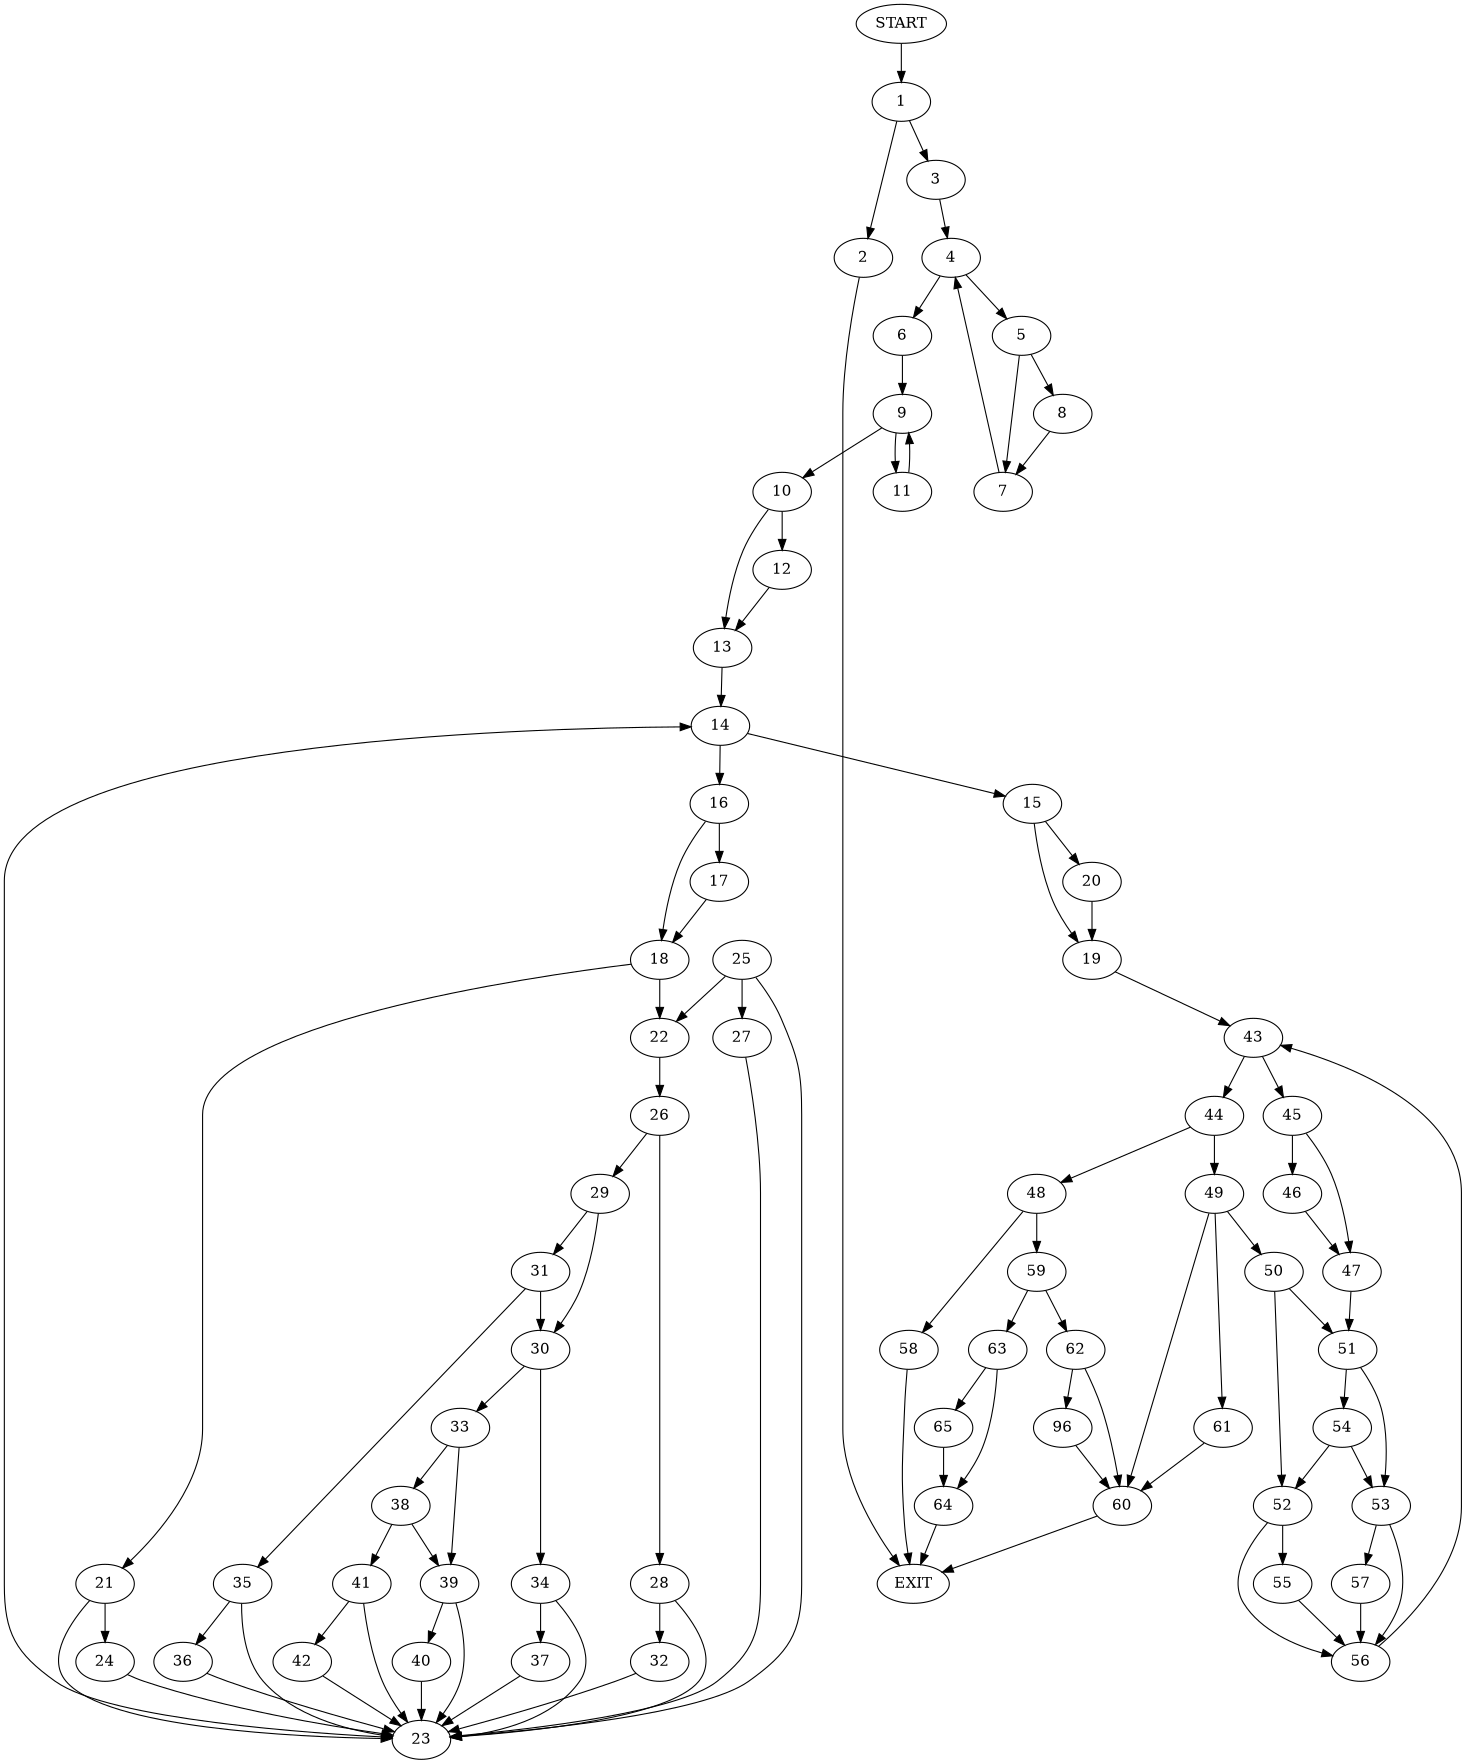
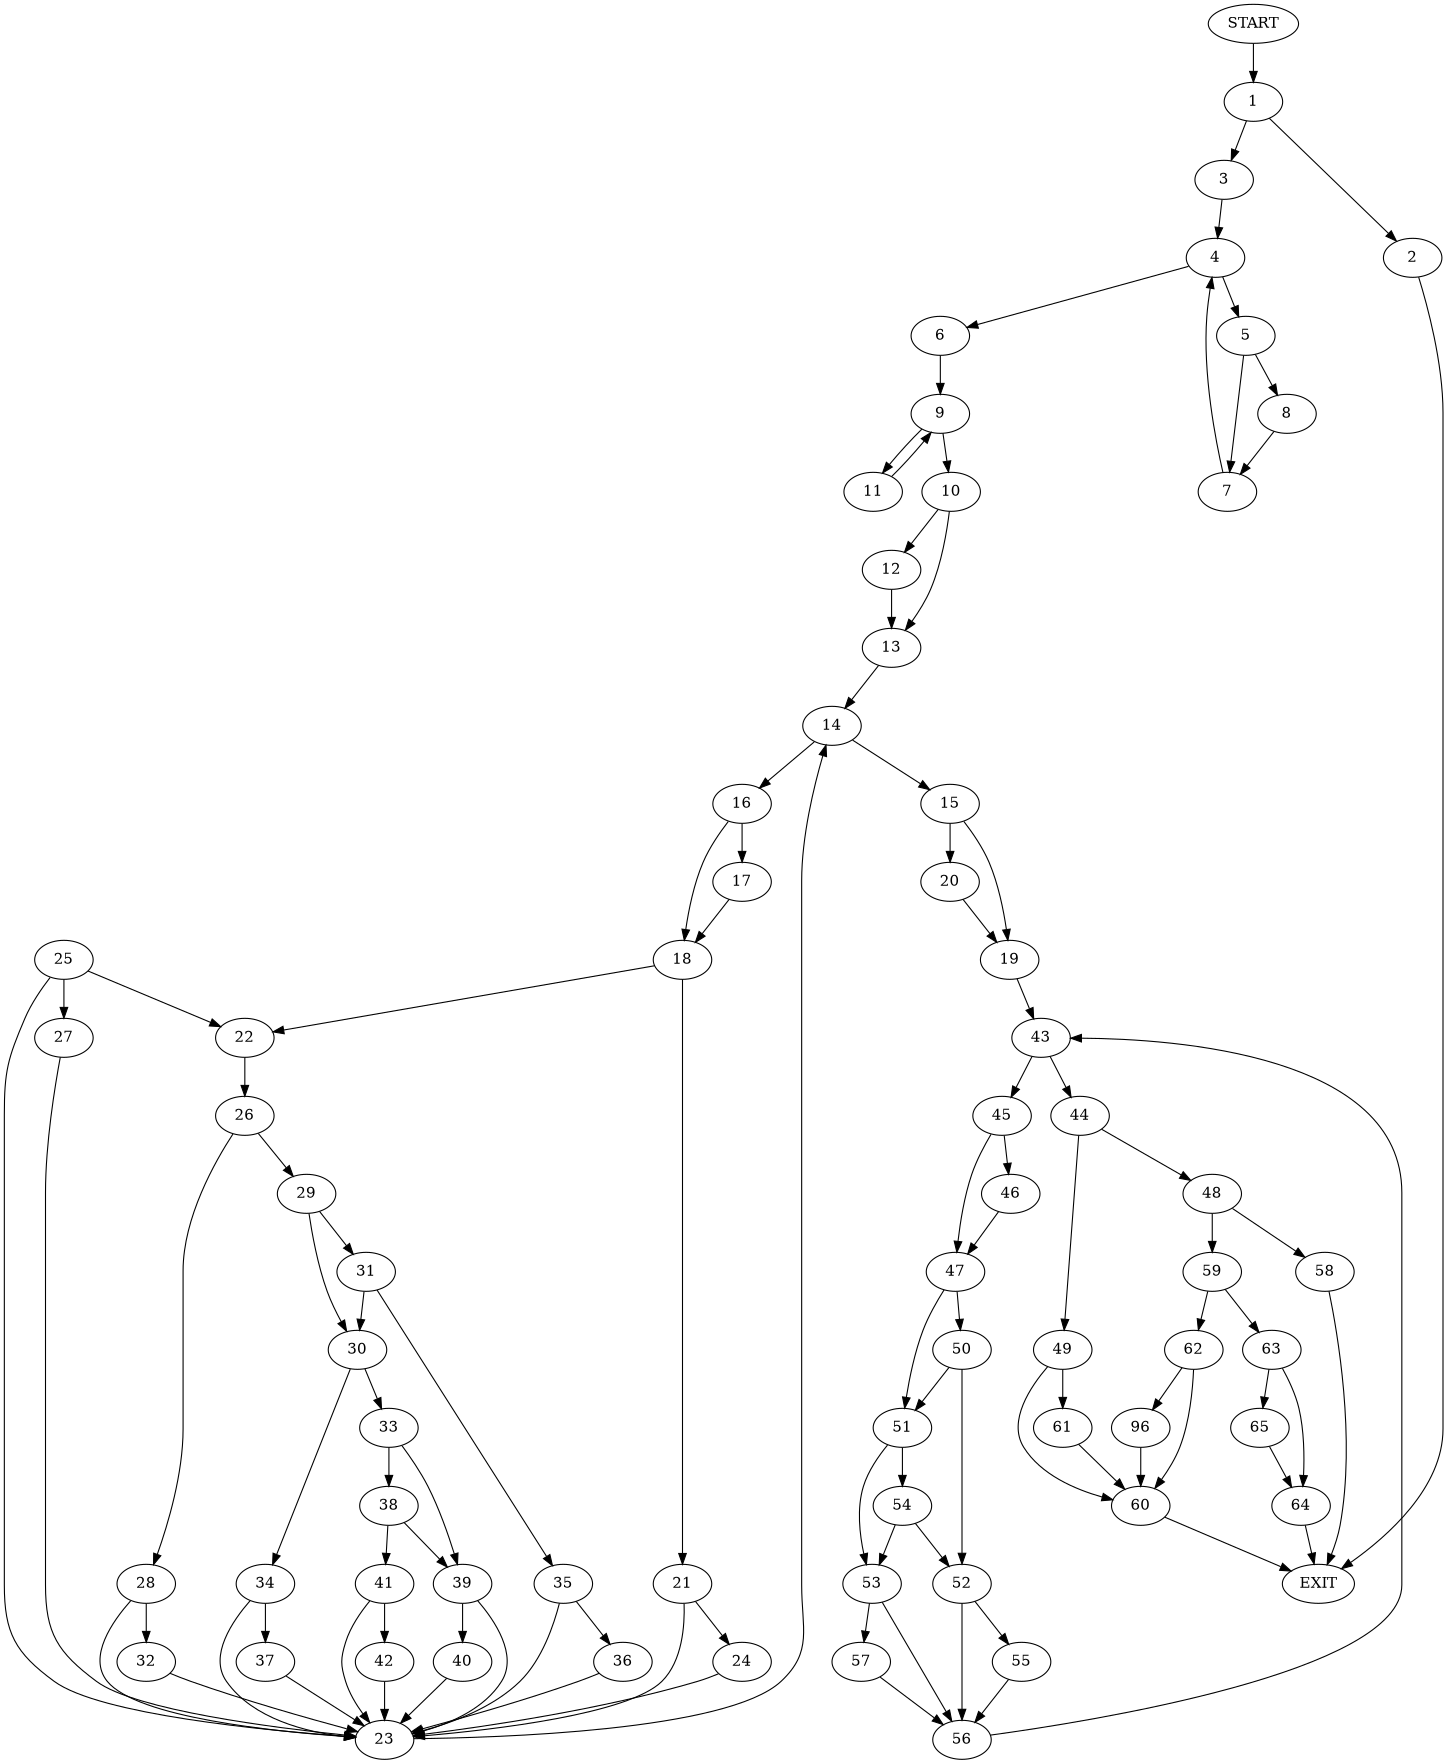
(1241, 1229) -> (958, 1306)
